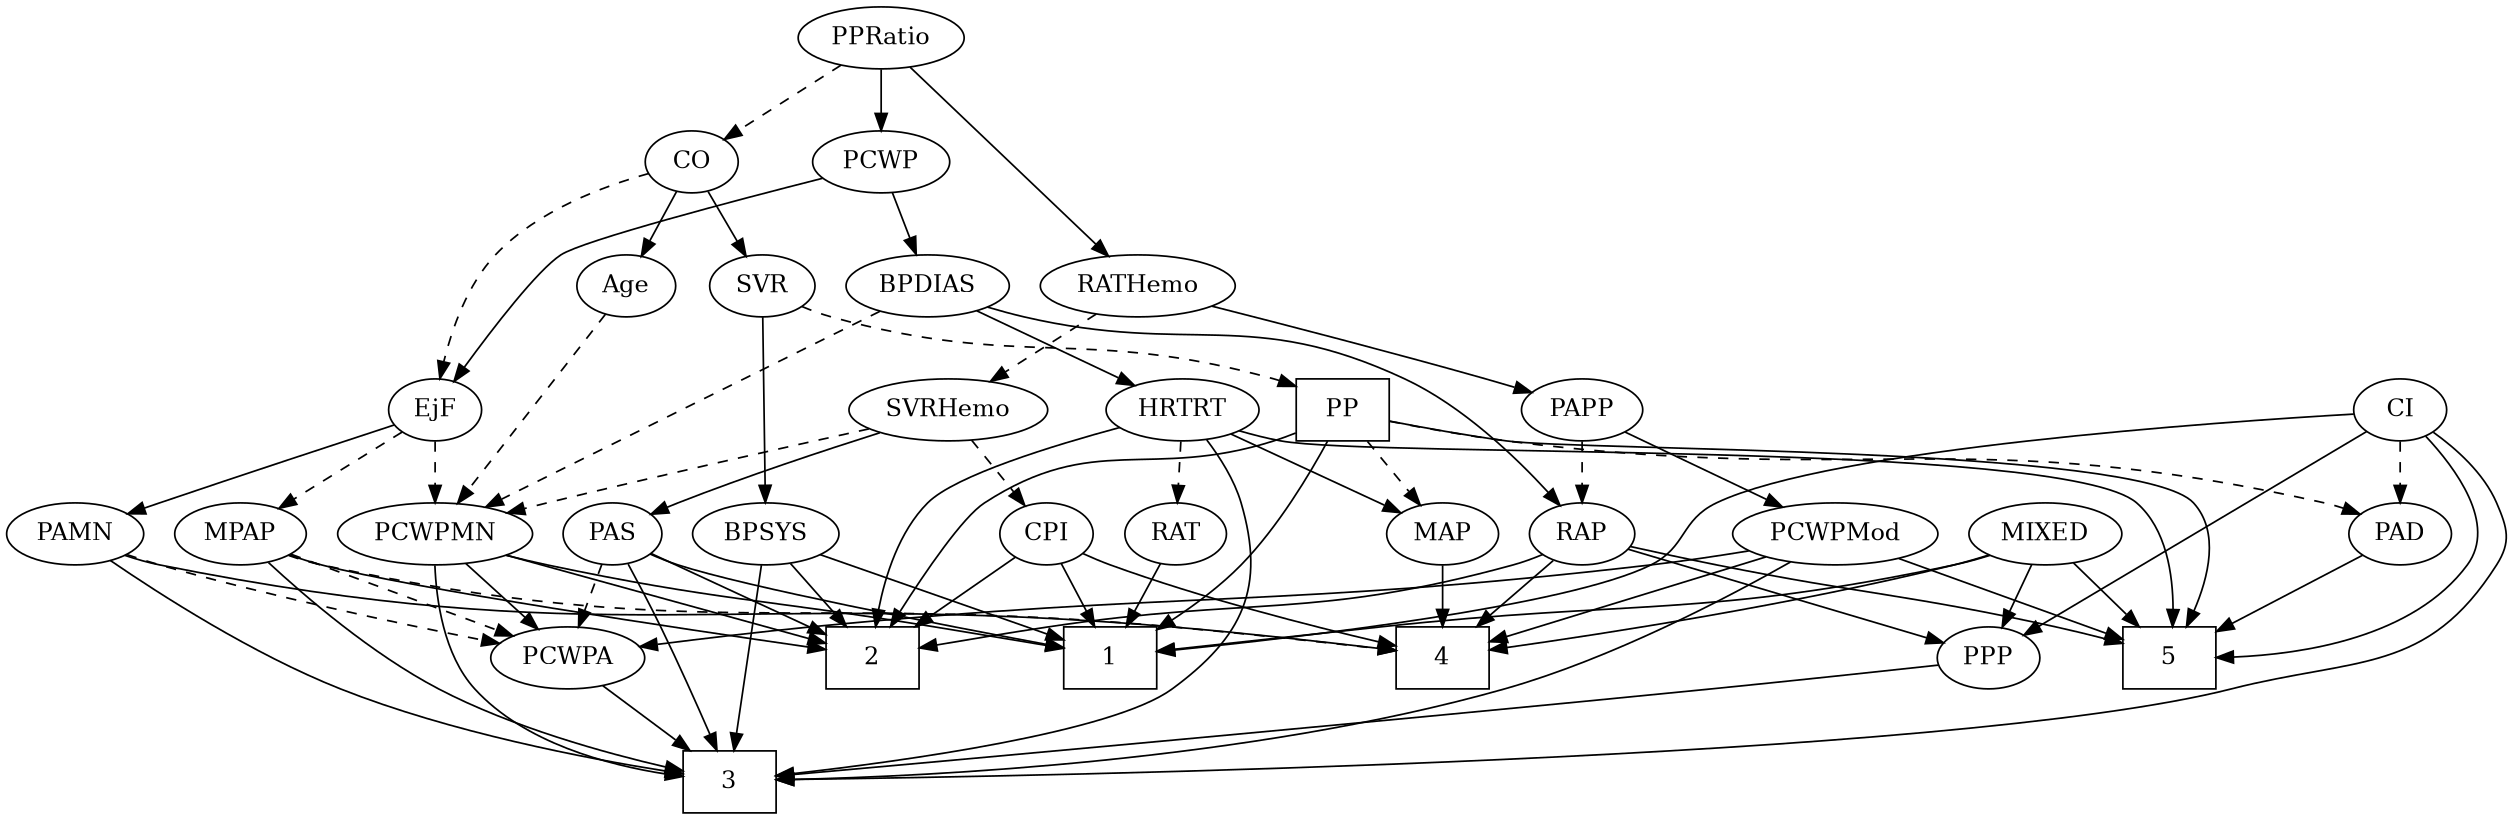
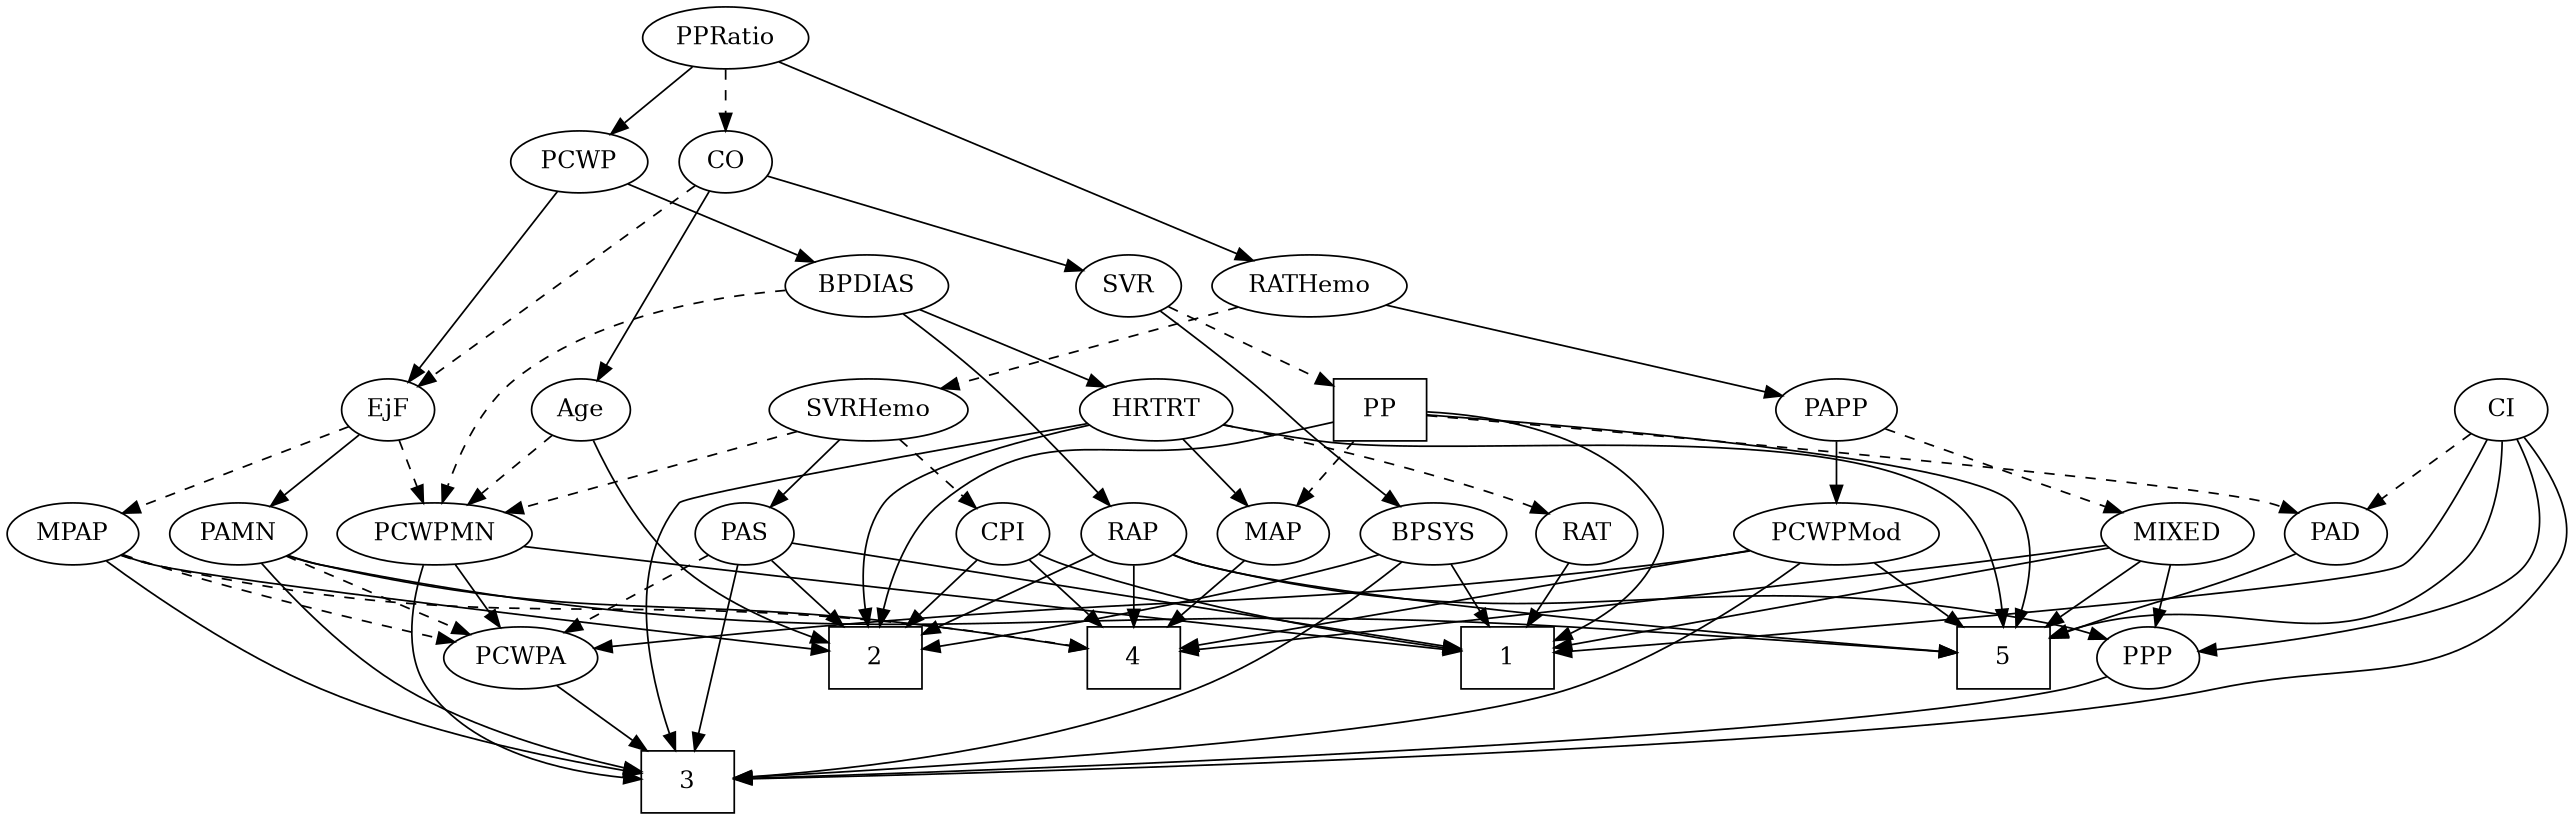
(1582, 463) -> (1951, 452)
(658, 597) -> (697, 579)
none -> (1526, 625)
